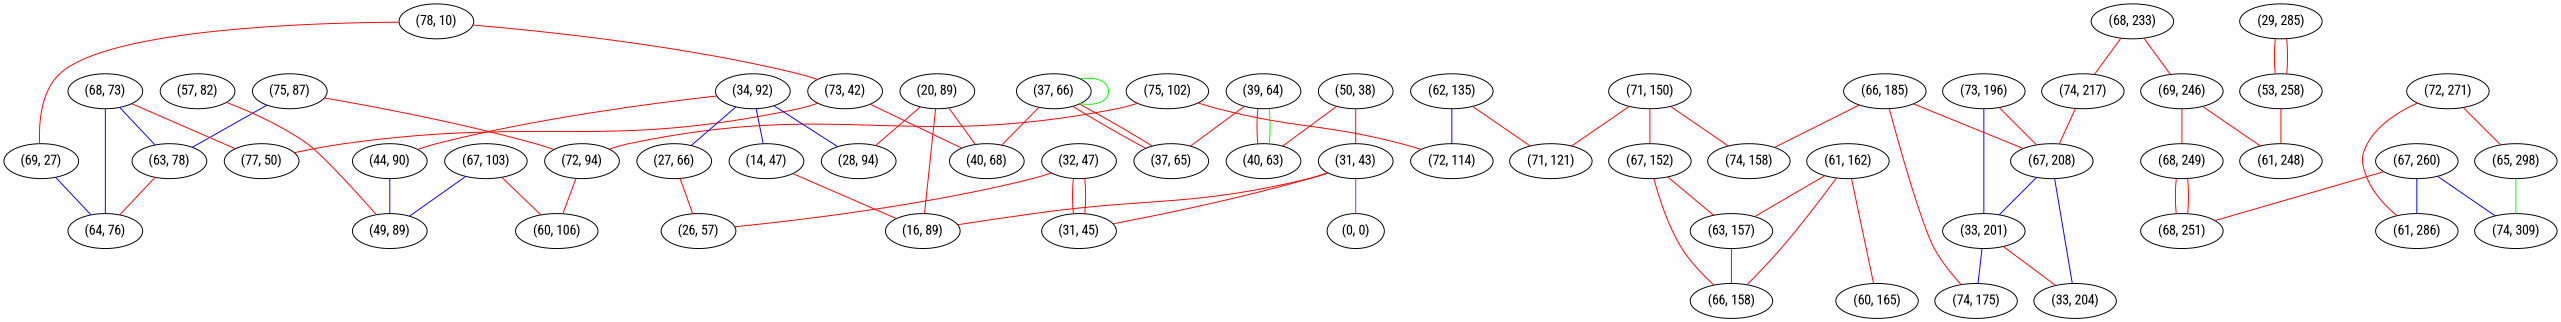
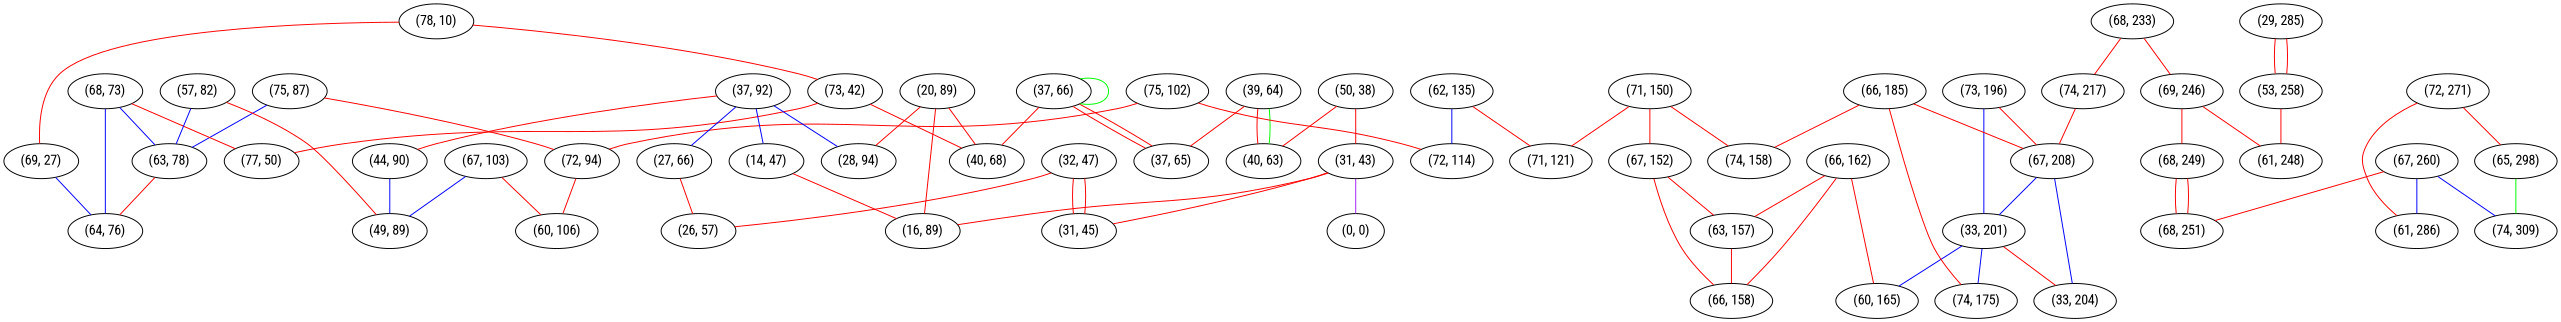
(753, 91) -> (753, 91)
none -> (186, 120)
(1848, 161) -> (1848, 161)
none -> (1931, 266)
